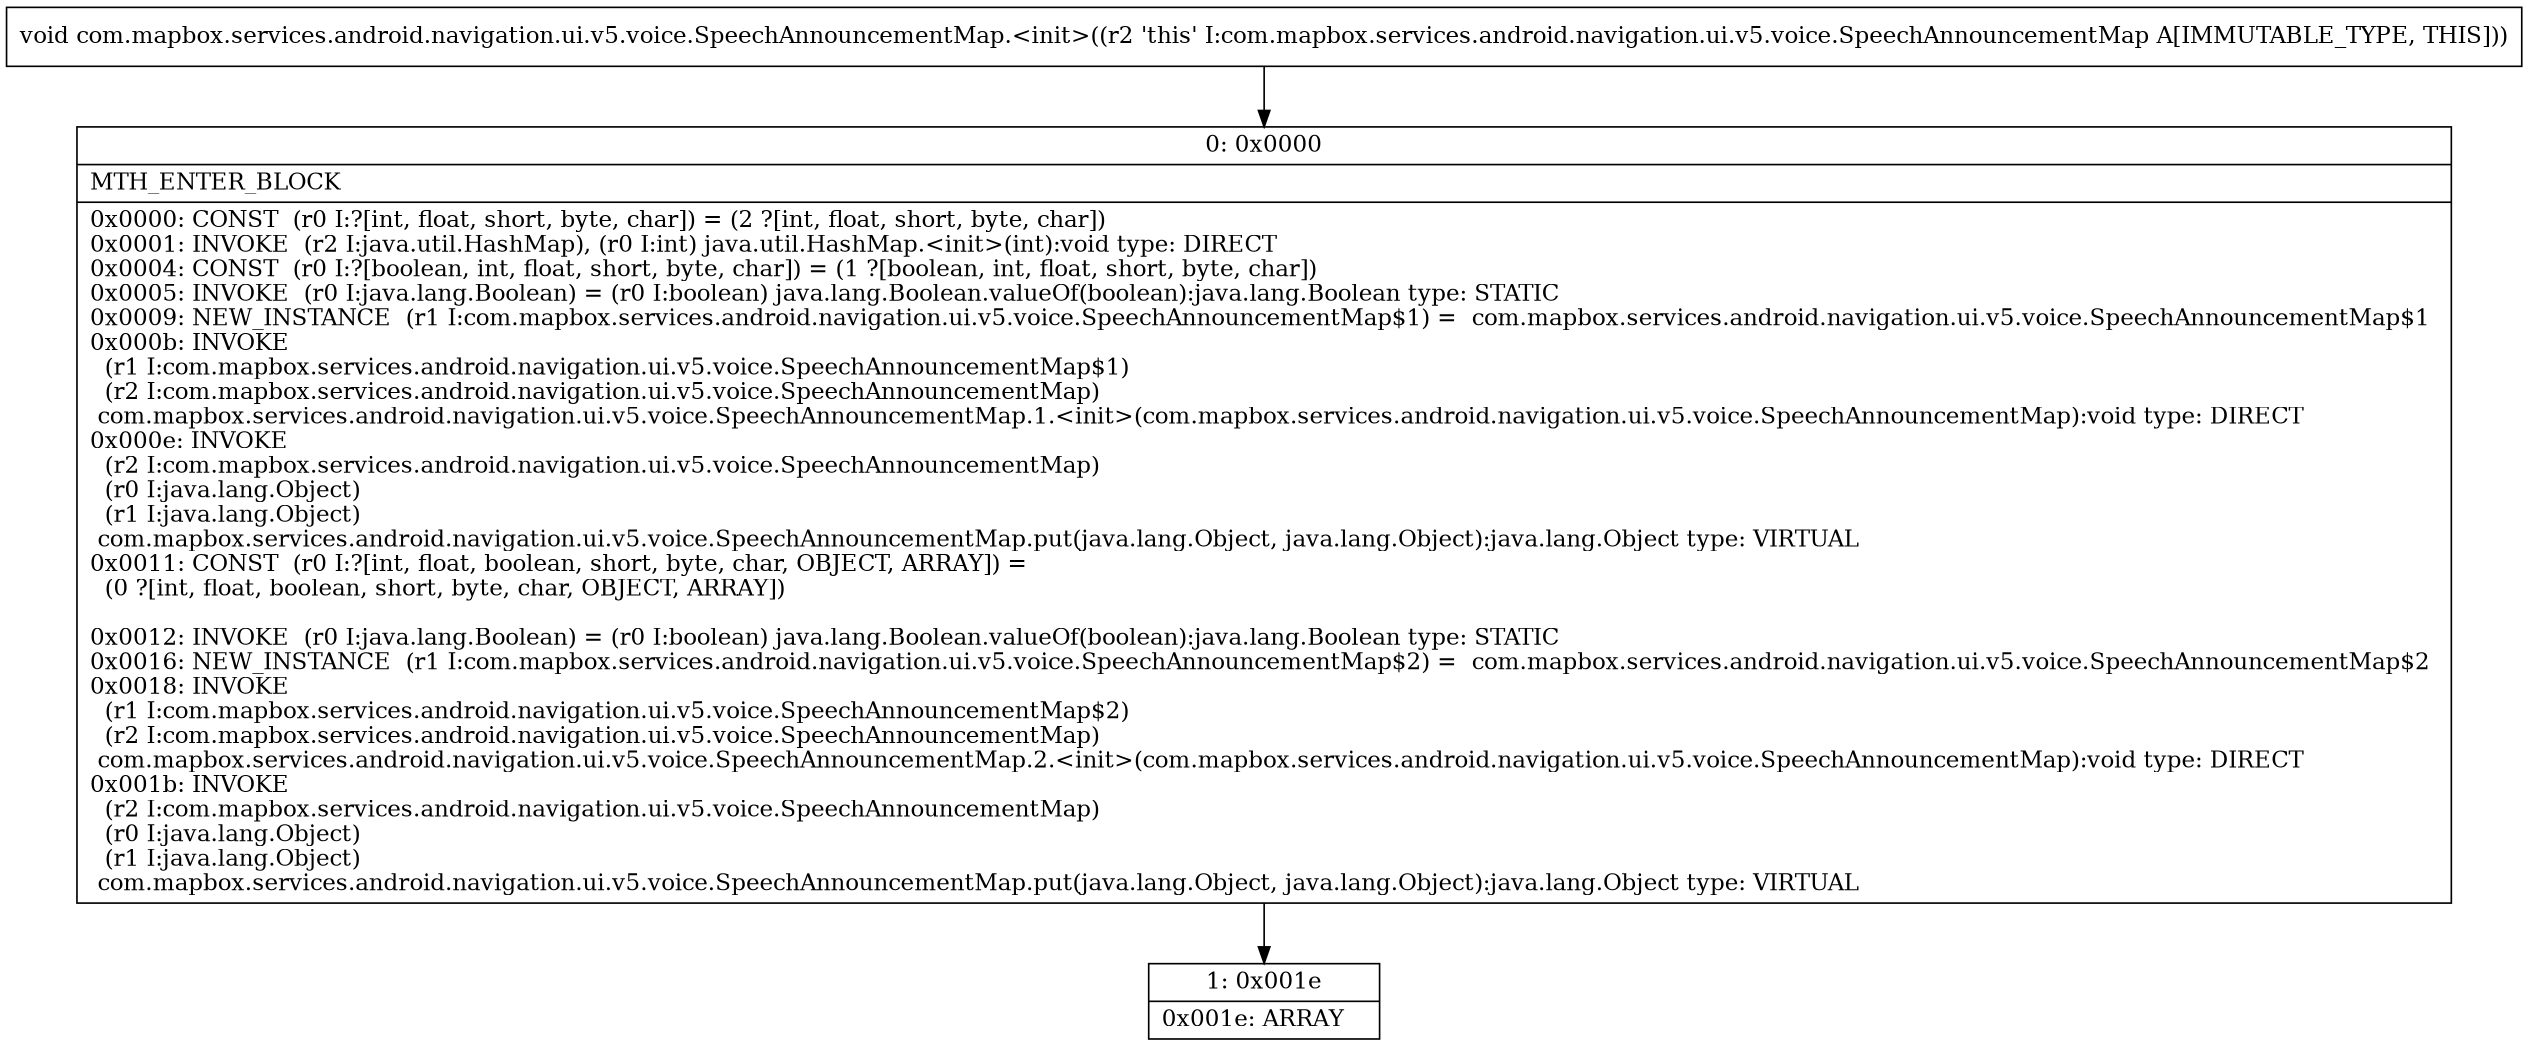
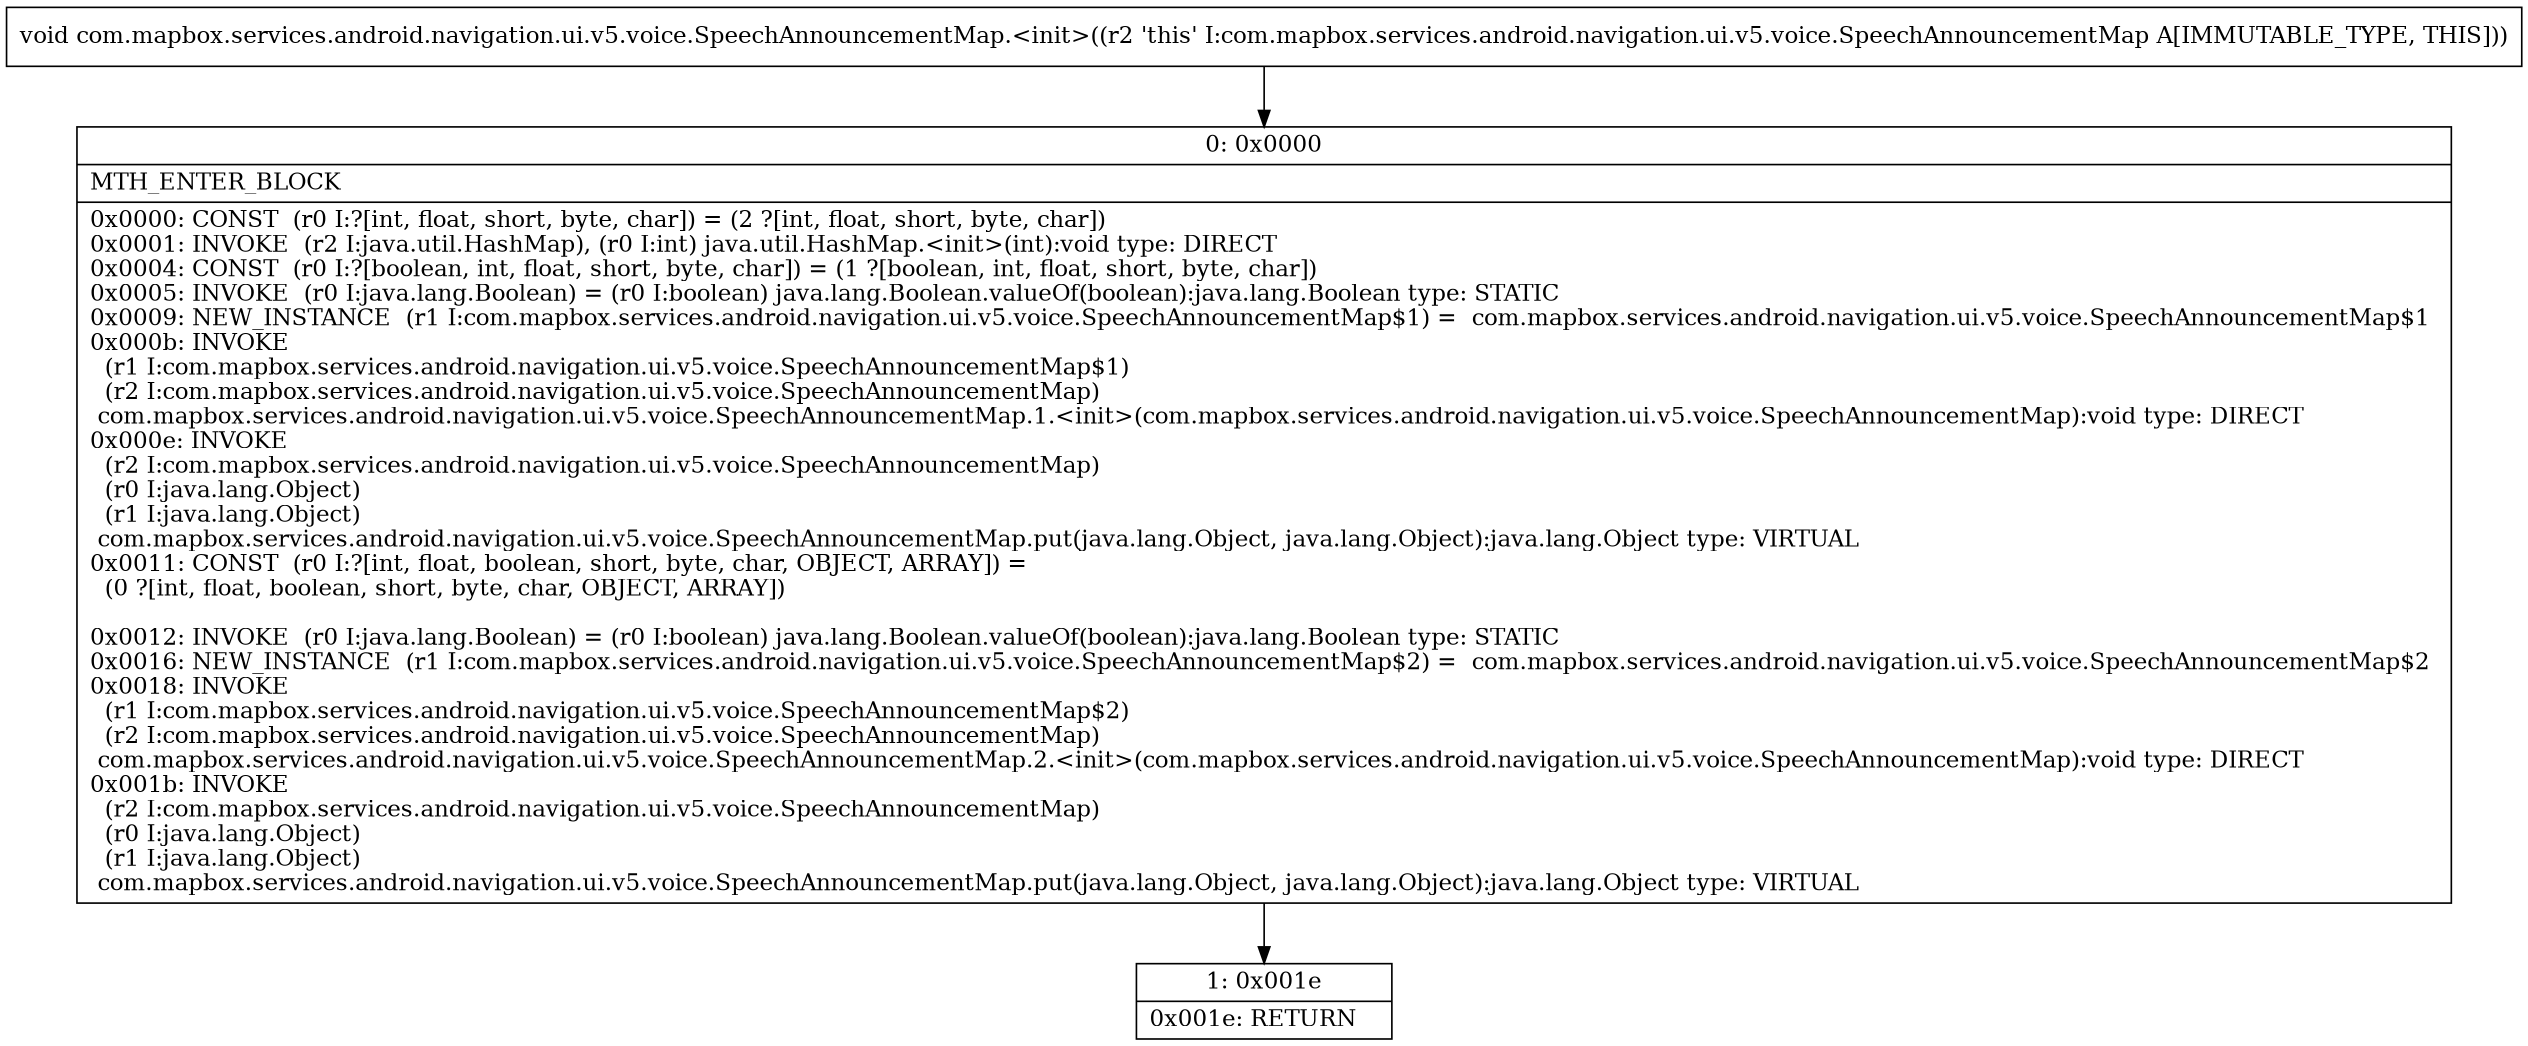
(1264, 1019) -> (1264, 1019)
